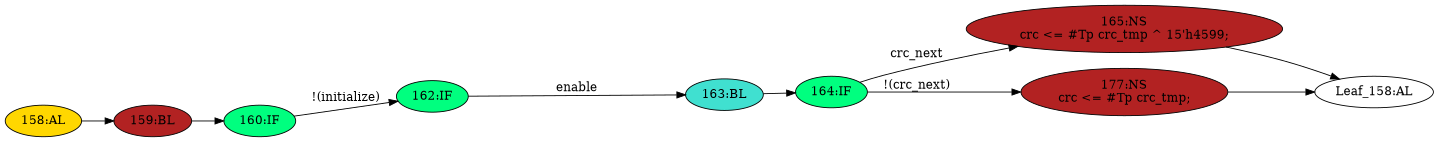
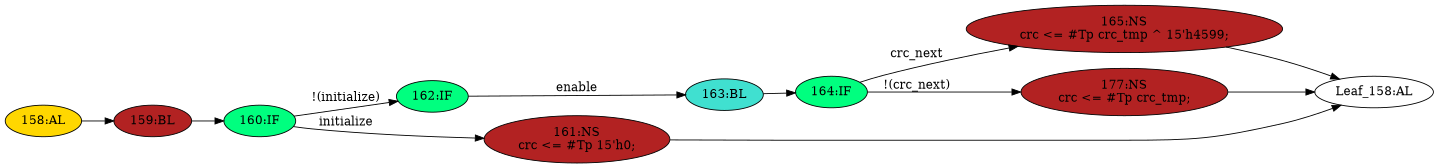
none -> (577, 139)
